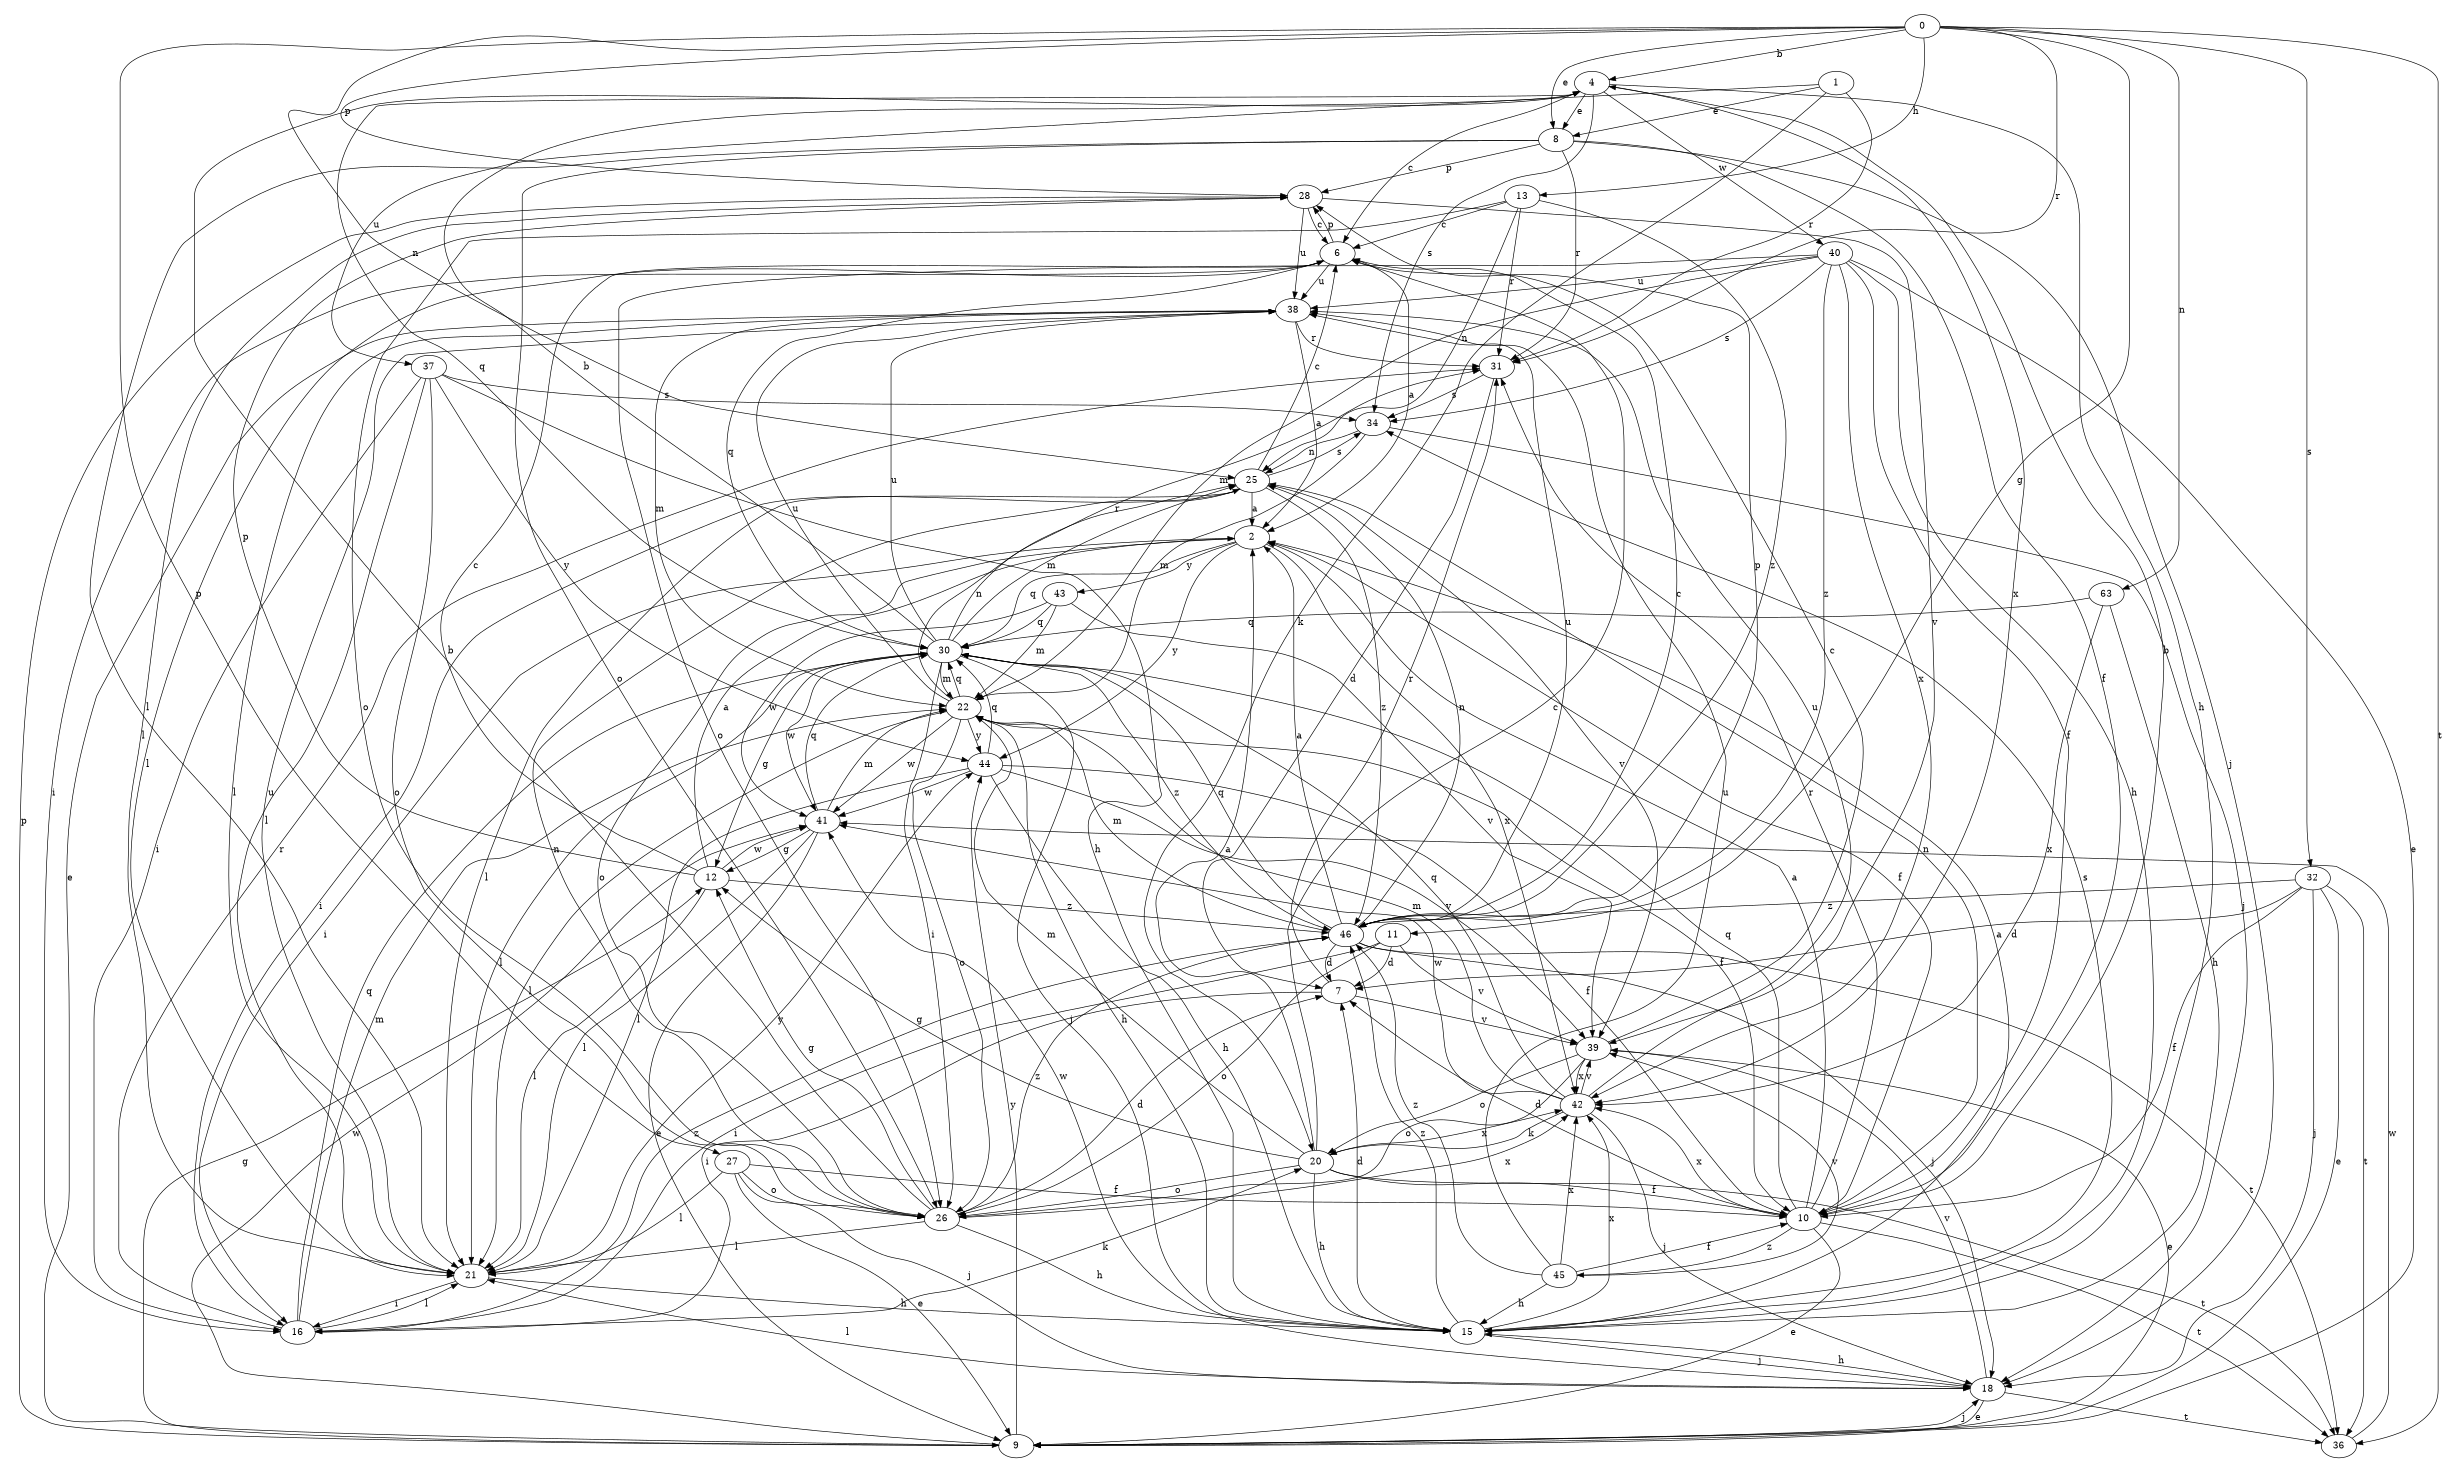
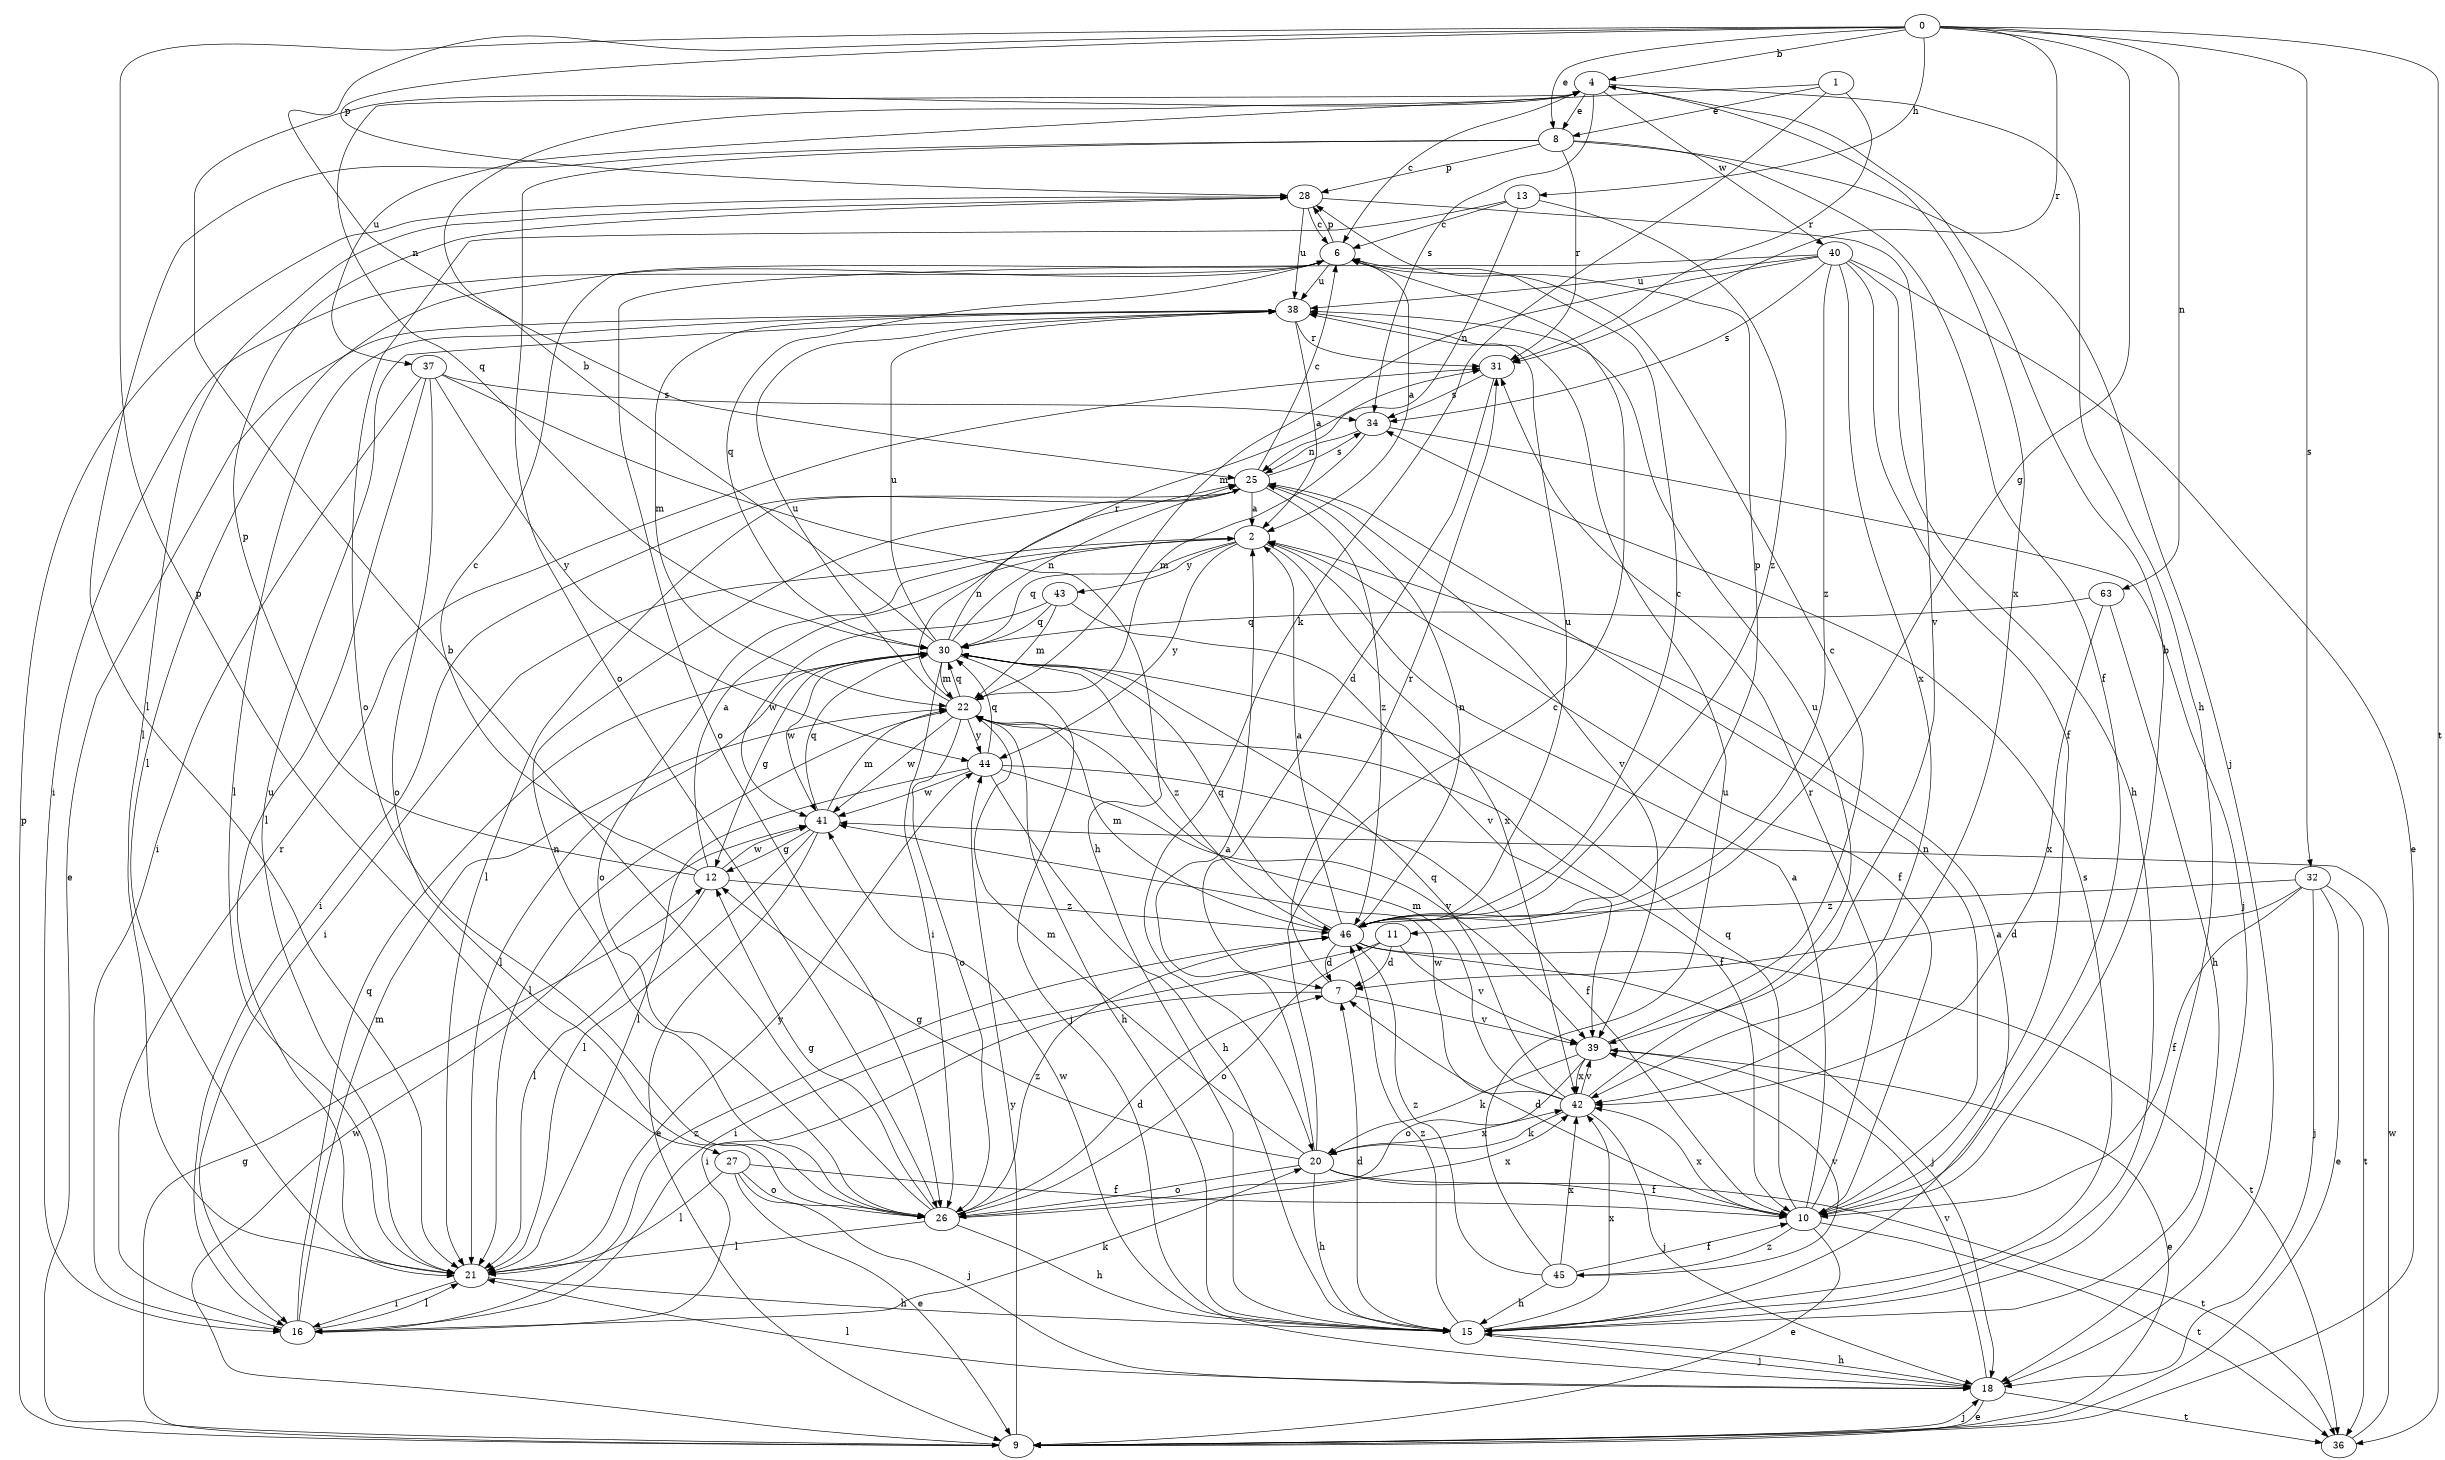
(1510, 282) -> none
(1052, 566) -> (1052, 566)
(1483, 1105) -> (1483, 1105)
